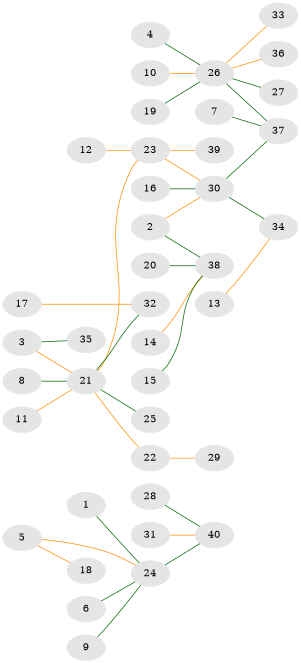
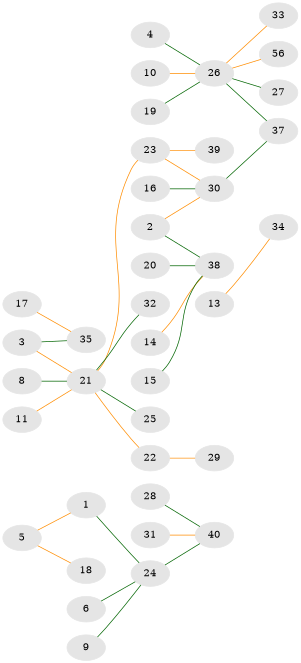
(279, 54) -> (279, 54)
(214, 112) -> none
(86, 150) -> none
(247, 208) -> none
(86, 304) -> (54, 322)
(90, 547) -> (54, 522)
